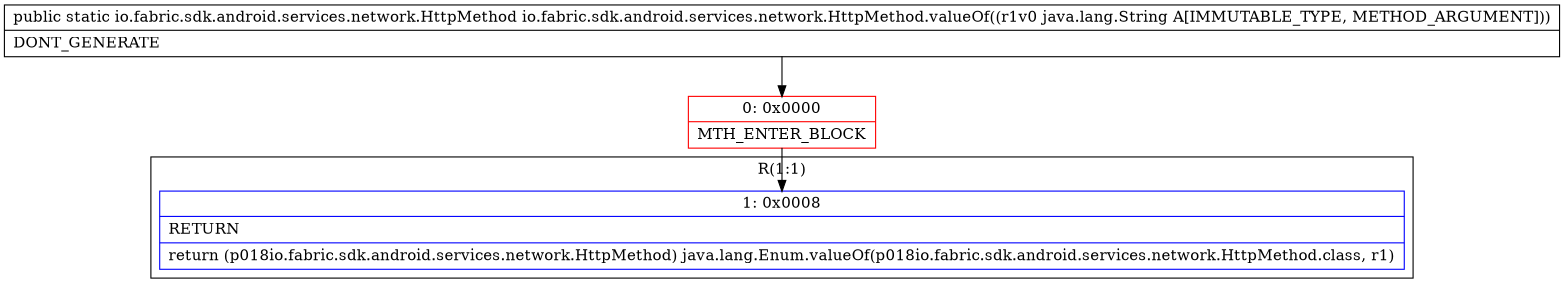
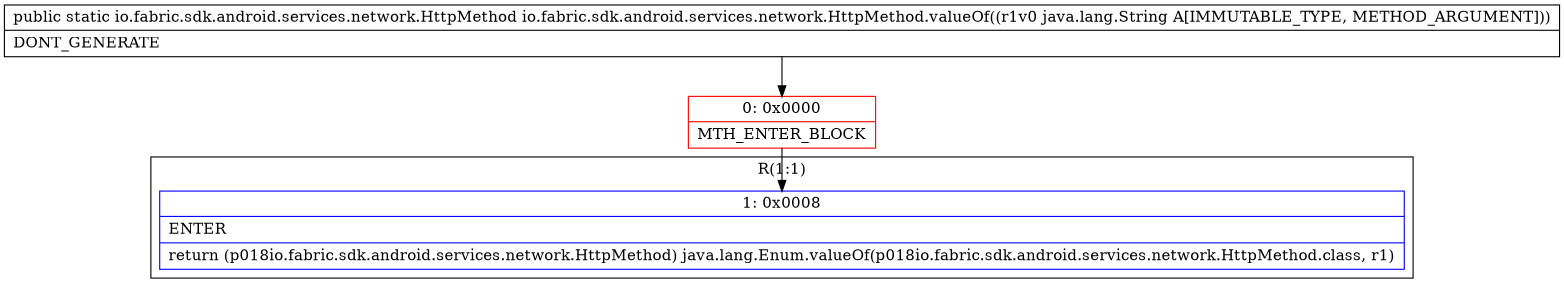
(204, 229) -> (198, 229)
